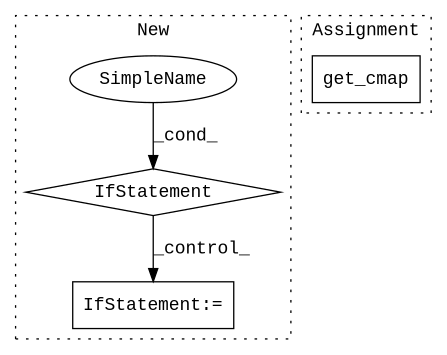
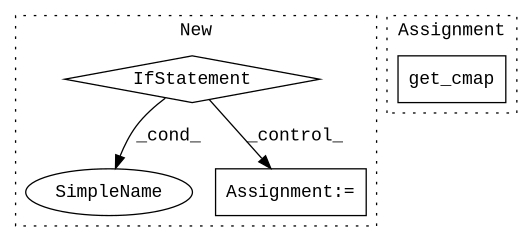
(153, 129) -> (138, 124)
(153, 305) -> (291, 192)
